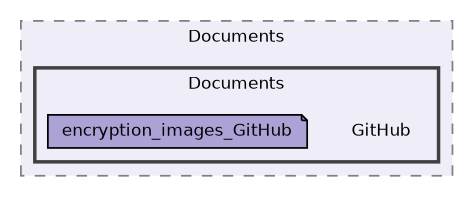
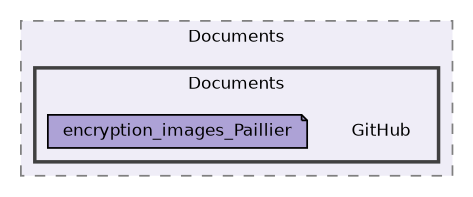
(178, 131) -> (178, 131)
